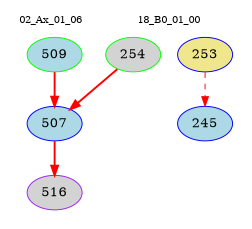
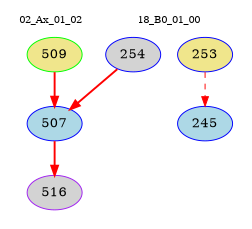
(51, 21) -> (51, 21)
(55, 55) -> (55, 55)
(133, 55) -> (133, 55)
